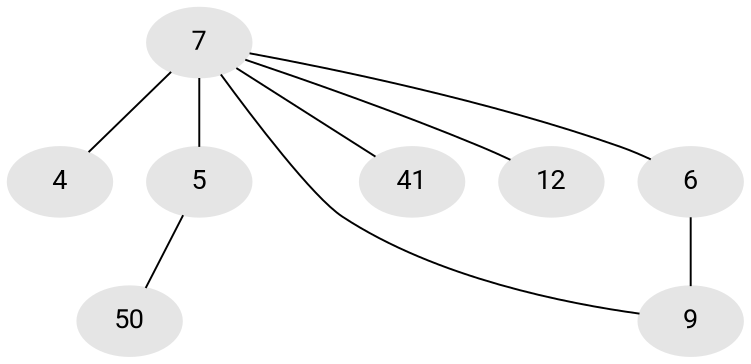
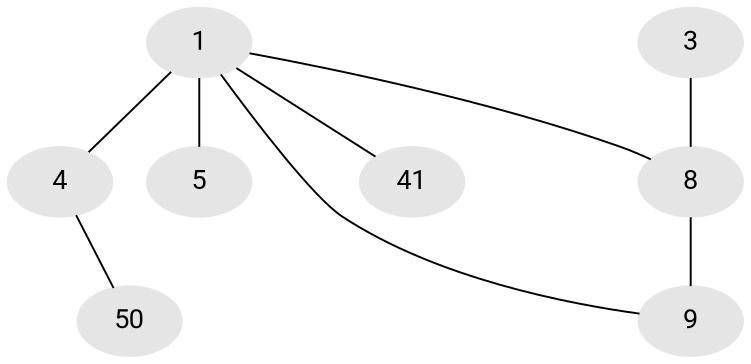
(199, 43) -> (199, 43)
none -> (691, 43)
(551, 182) -> none
(691, 182) -> (691, 182)
(164, 252) -> (95, 252)
